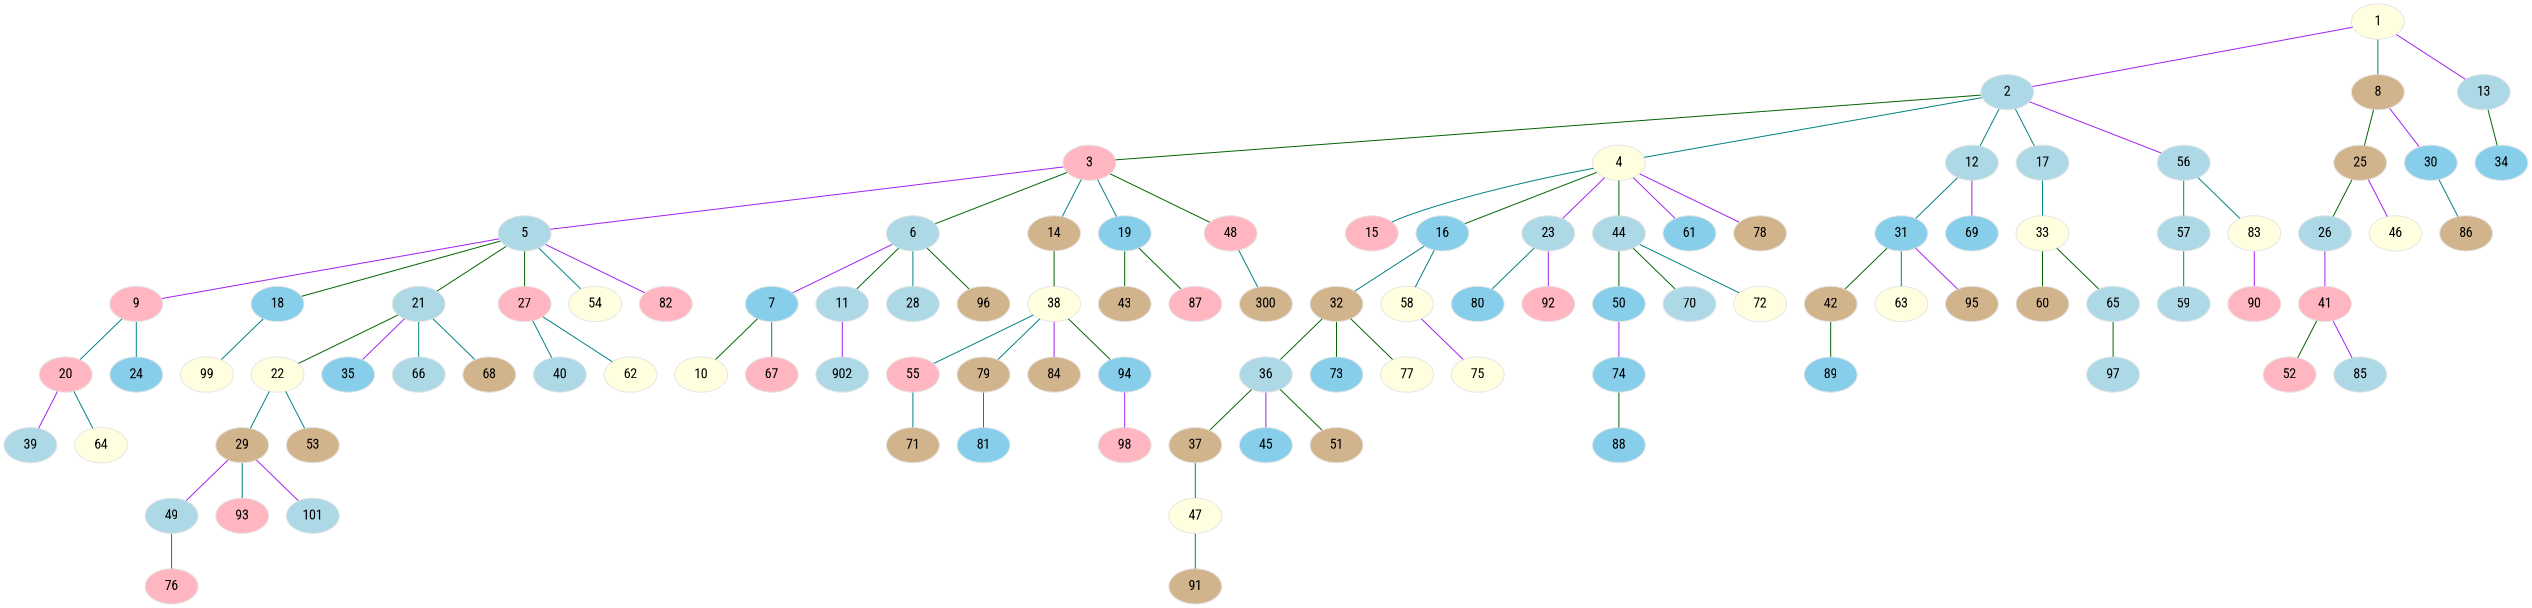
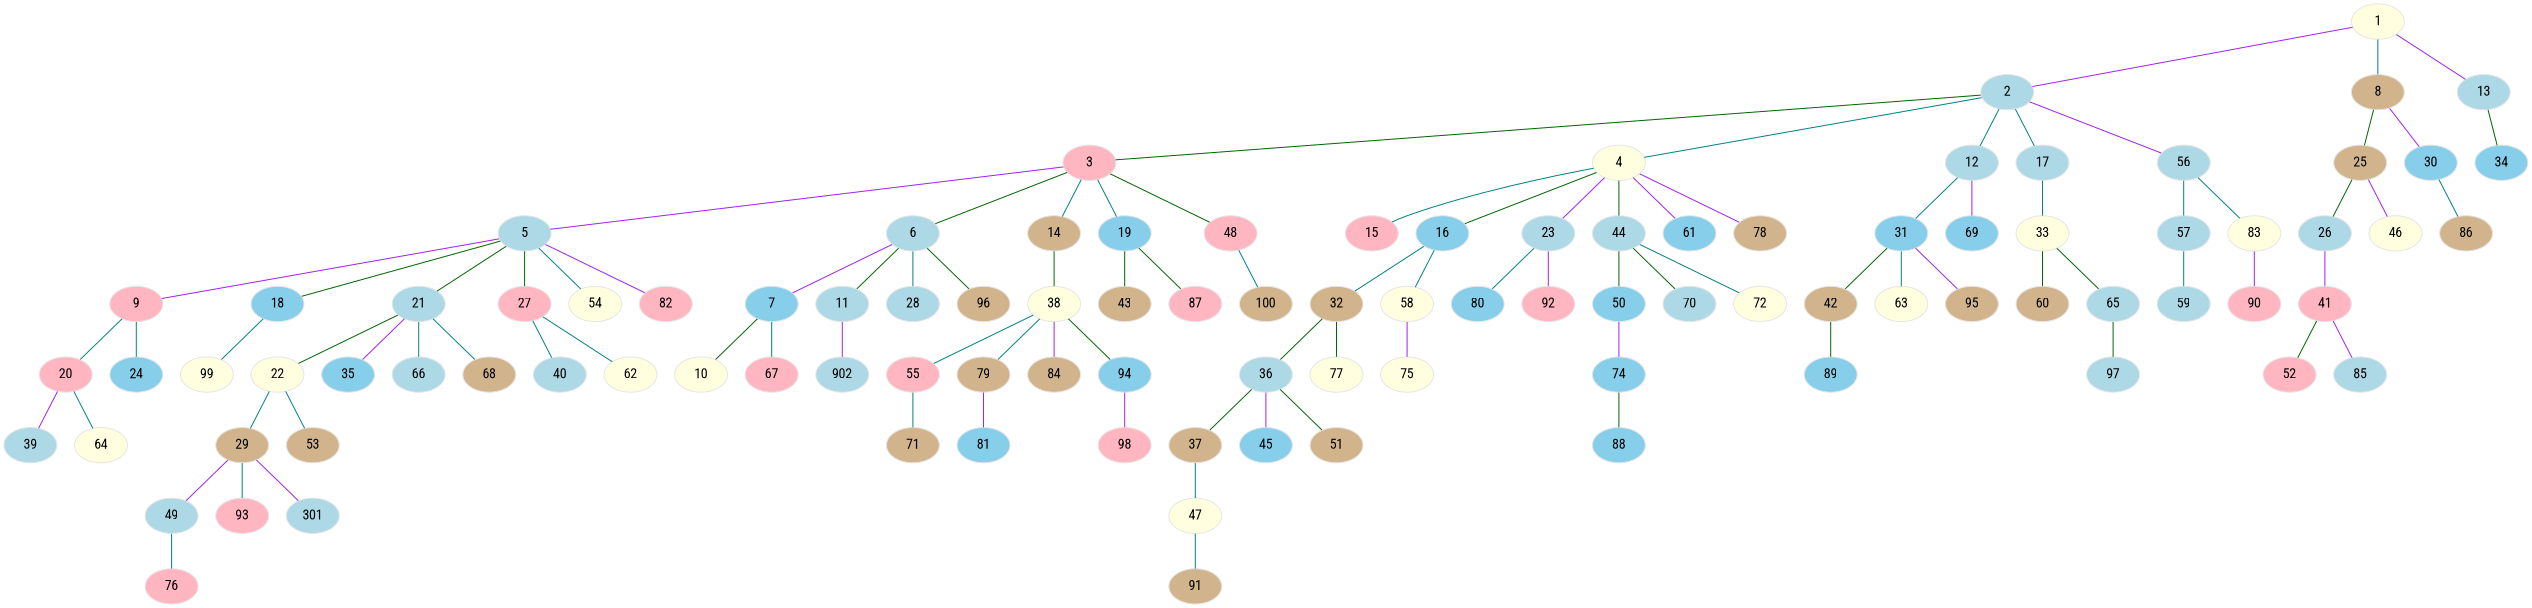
(1266, 304) -> (1266, 304)
(1336, 375) -> none
(313, 516) -> (313, 516)
